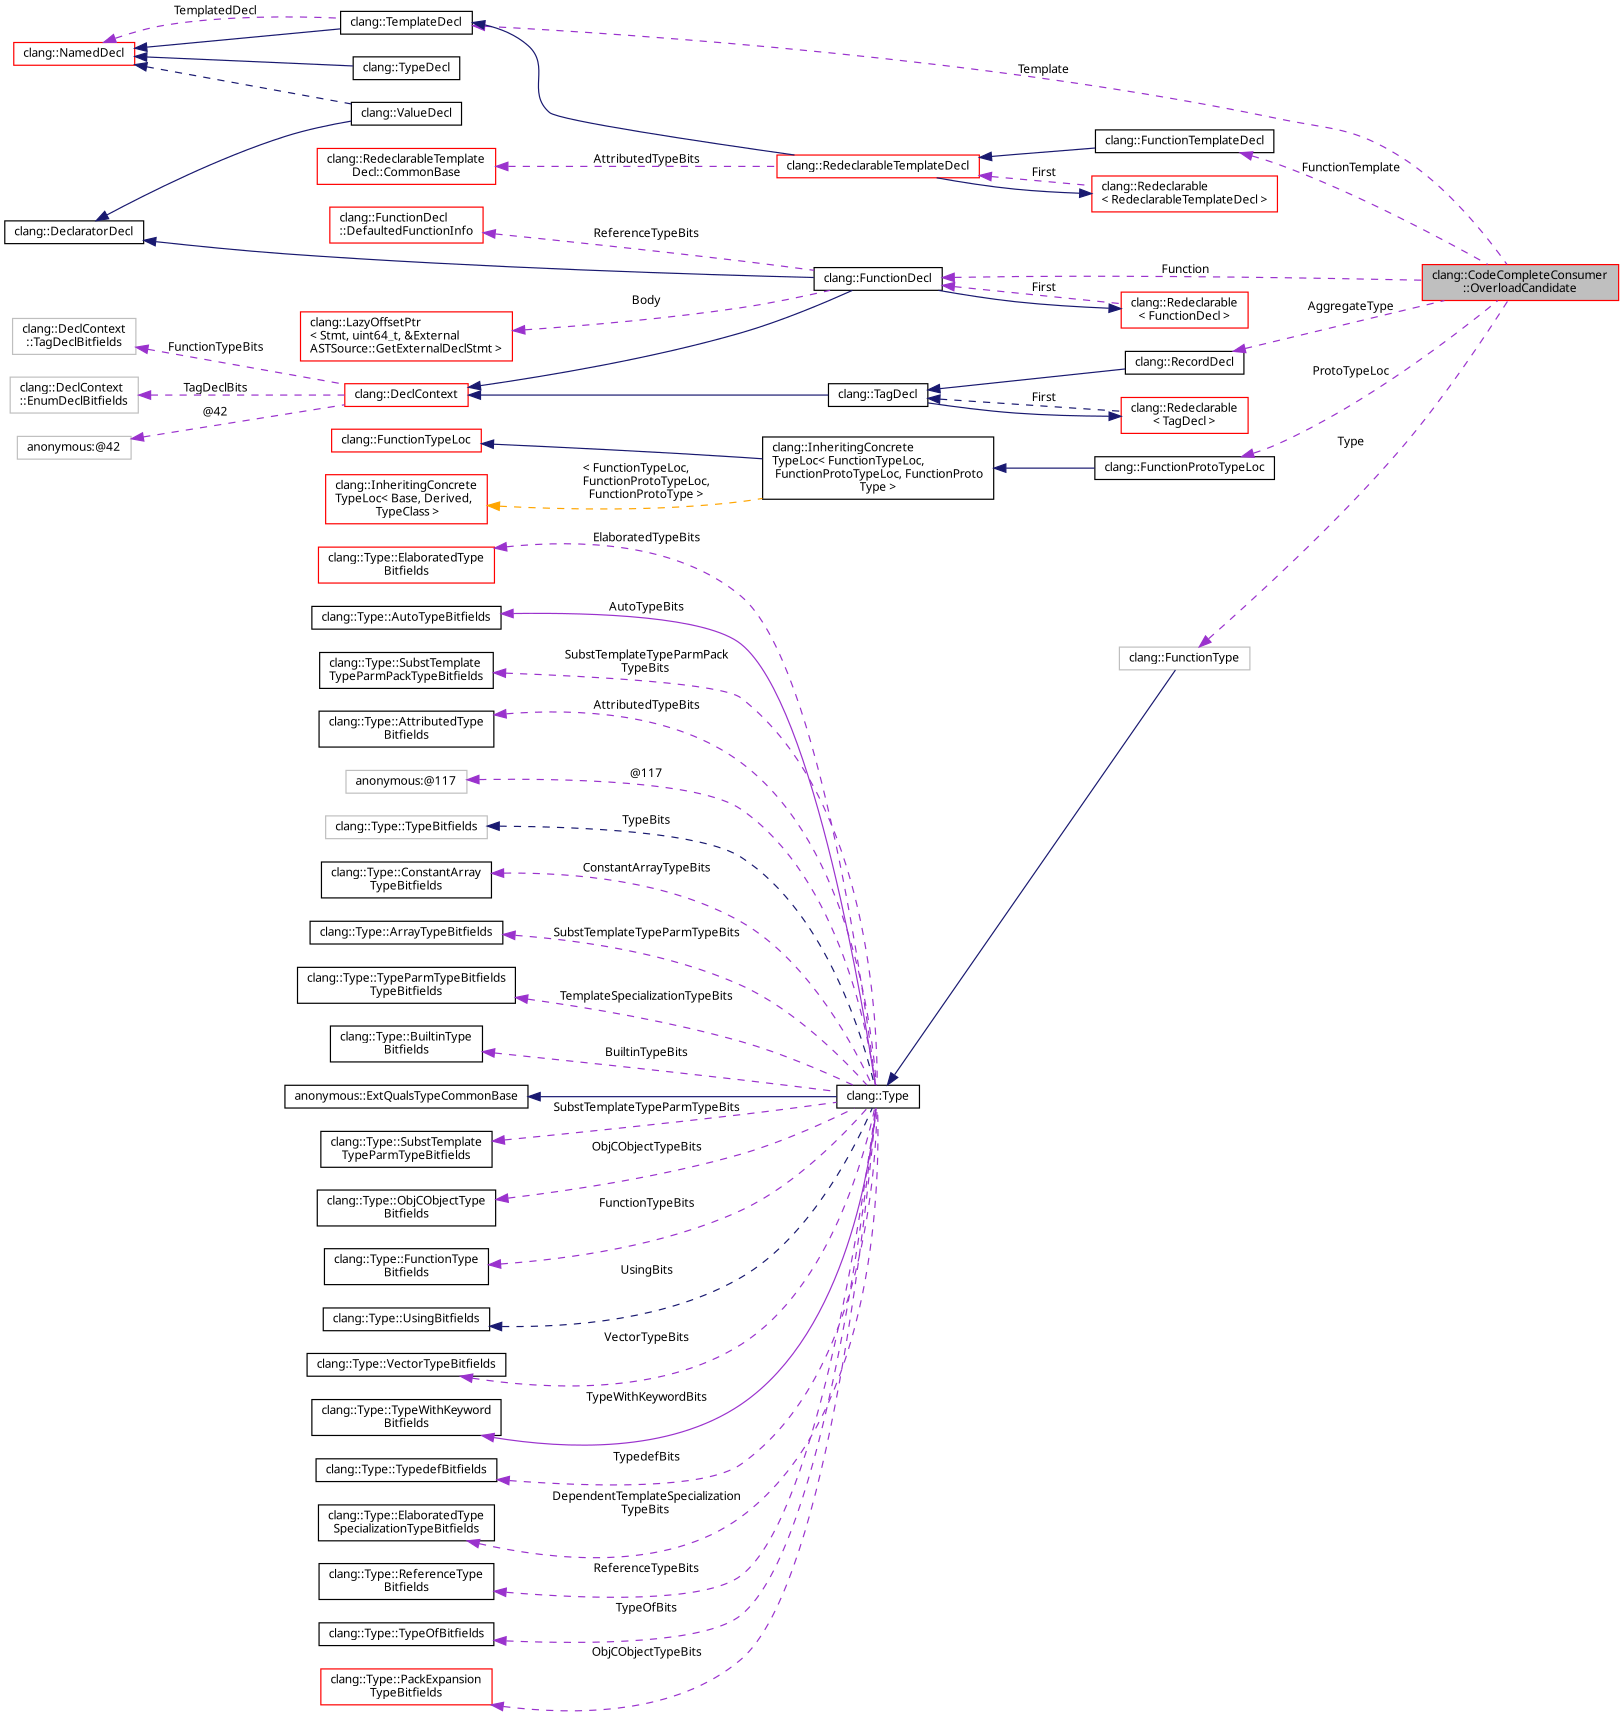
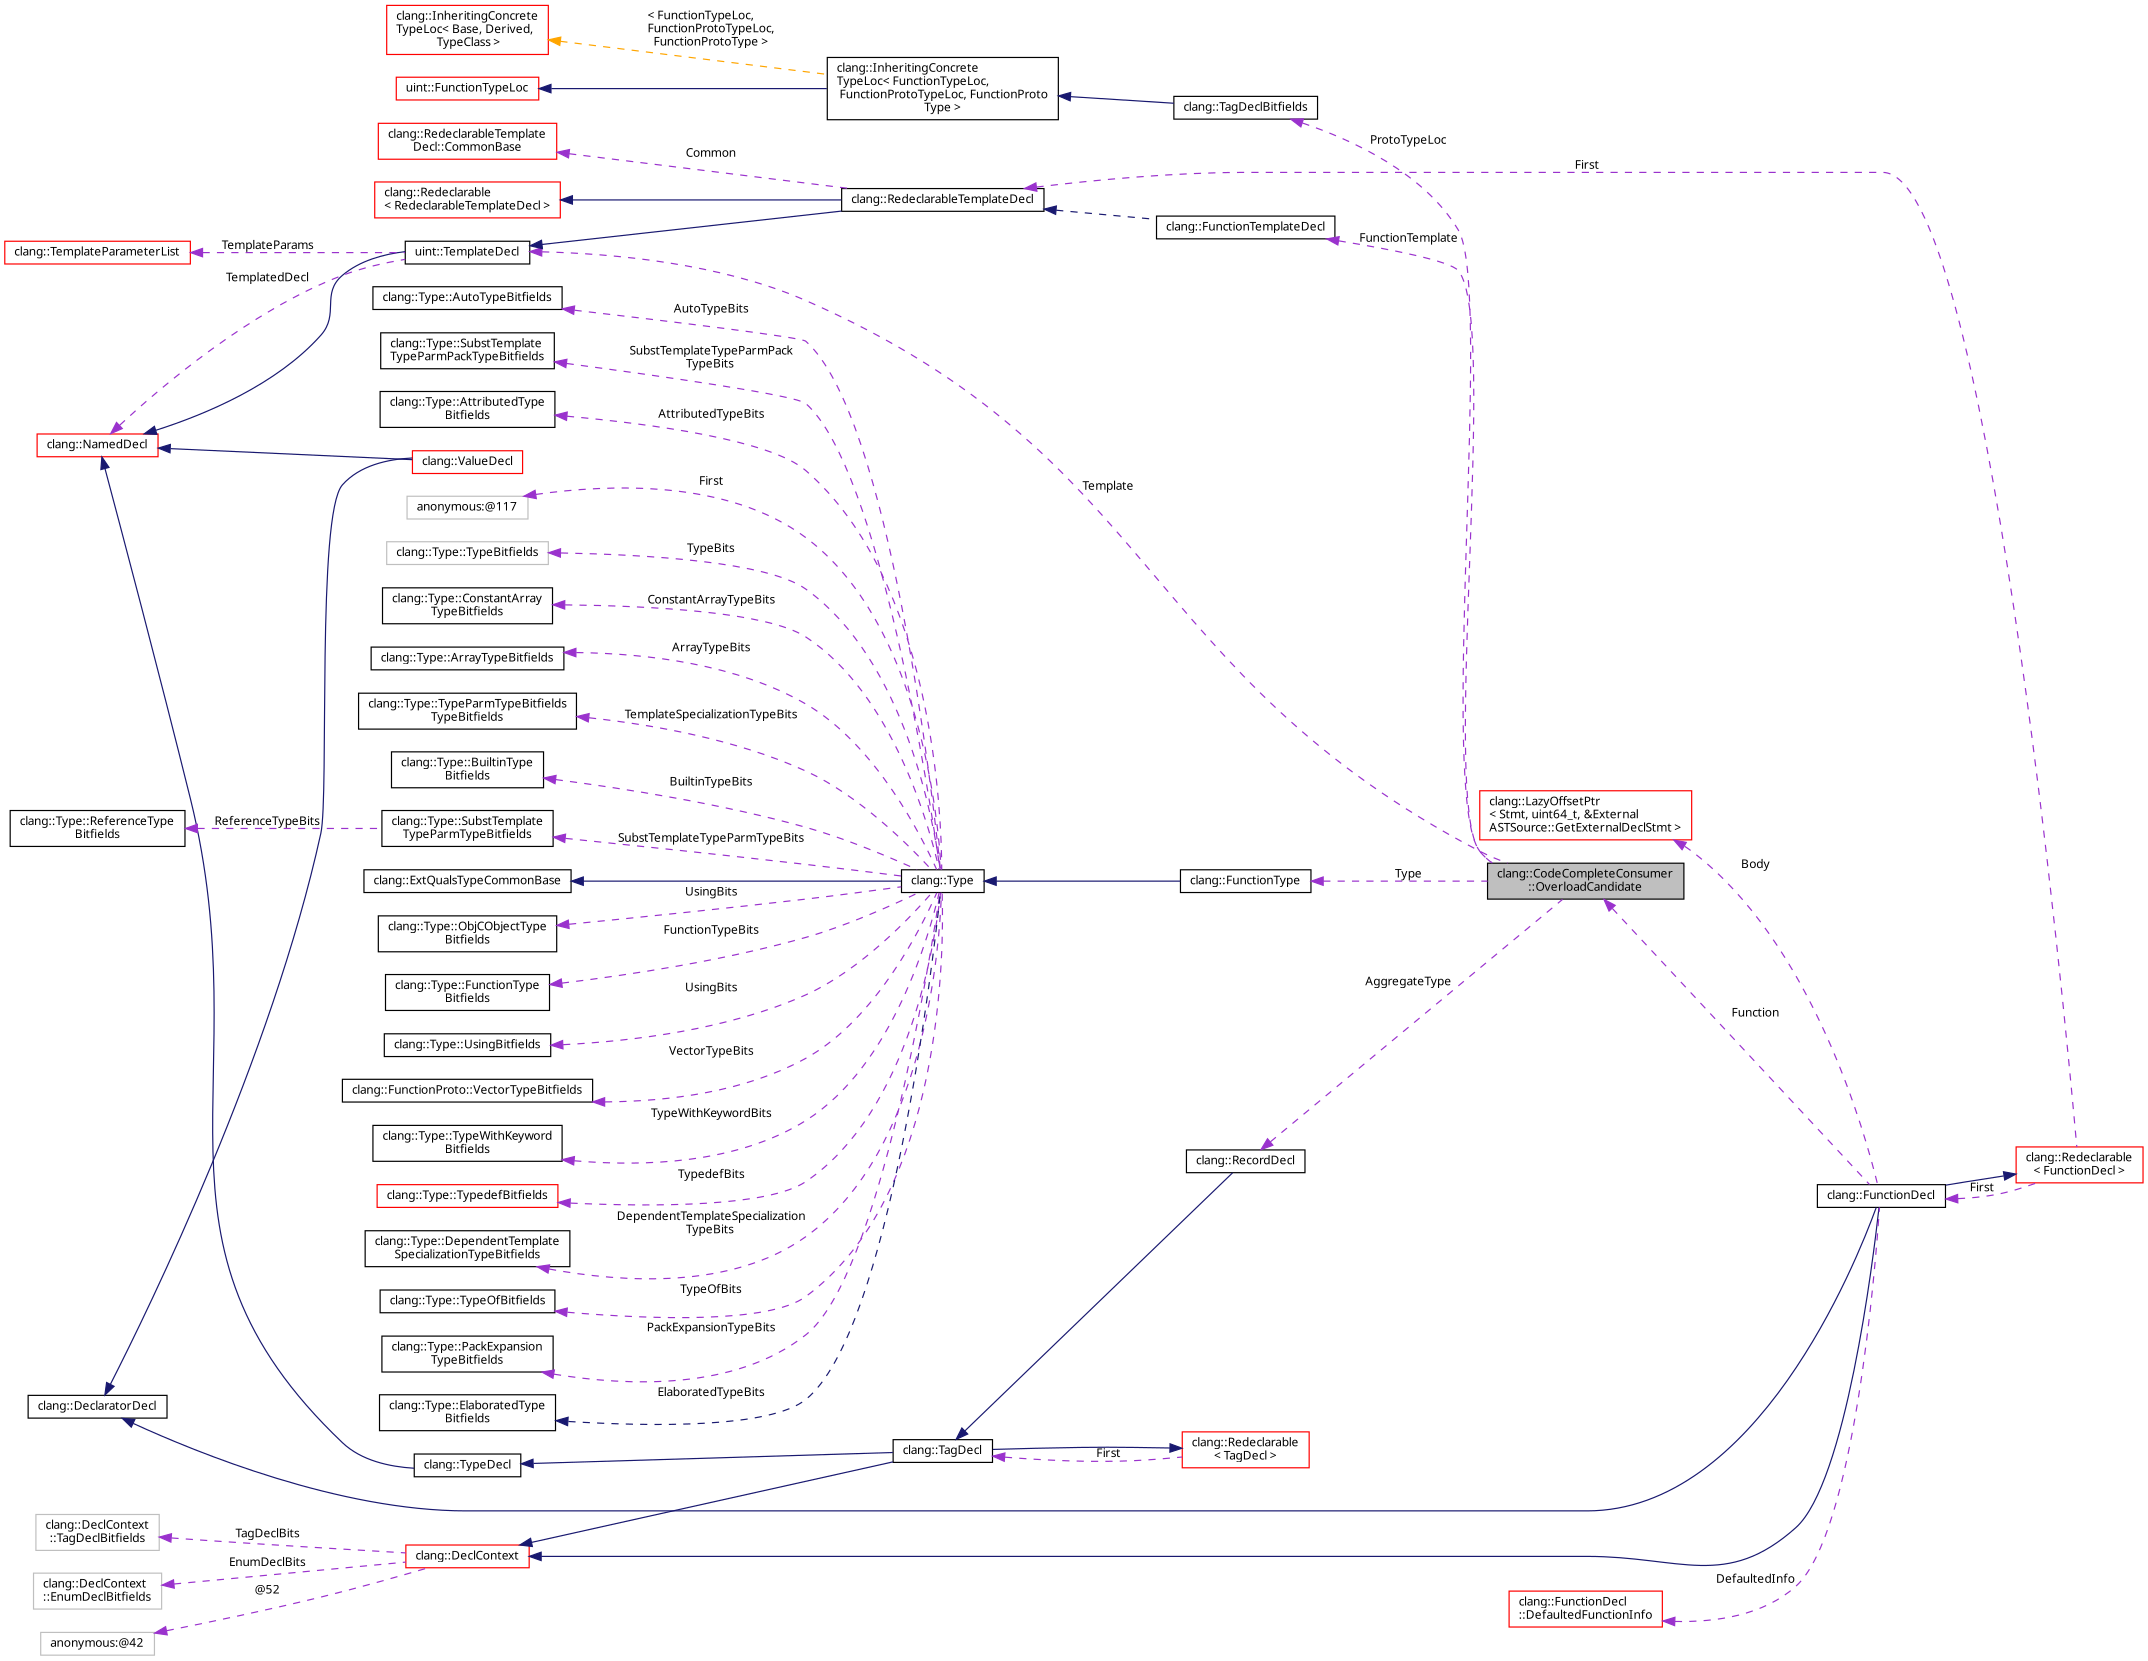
(406, 23) -> (468, 253)
(249, 85) -> (291, 454)
(406, 114) -> (468, 462)
(1044, 152) -> (1106, 215)
(645, 160) -> (710, 154)
(878, 166) -> (943, 200)
(1041, 181) -> (1929, 234)
(645, 234) -> (1755, 1580)
none -> (98, 253)
(1188, 277) -> (1741, 1046)
(1520, 283) -> (1586, 881)
(214, 348) -> (266, 1534)
(214, 388) -> (266, 1563)
(1030, 405) -> (1093, 1461)
(214, 412) -> (266, 1591)
(406, 441) -> (468, 89)
(1185, 468) -> (1246, 108)
(406, 565) -> (468, 1413)
(1185, 658) -> (1246, 881)
(801, 714) -> (870, 1272)
(797, 745) -> (872, 484)
(645, 774) -> (710, 482)
(751, 865) -> (832, 612)
(645, 933) -> (710, 648)
(406, 1097) -> (468, 881)
(645, 1147) -> (710, 893)
(728, 1284) -> (766, 1010)
(406, 1365) -> (468, 1091)
(771, 1378) -> (818, 1111)
none -> (713, 1458)
(801, 1465) -> (290, 828)
(406, 1470) -> (468, 1196)
(406, 1523) -> (468, 1249)
(645, 1653) -> (710, 1328)
(406, 1687) -> (468, 1354)
